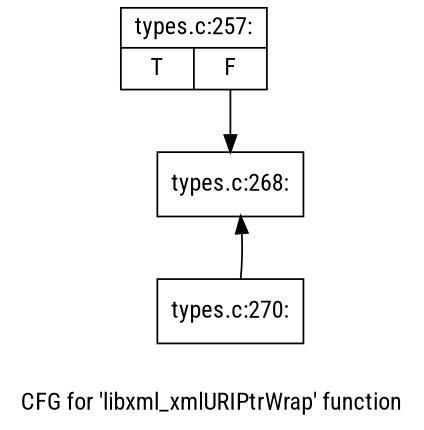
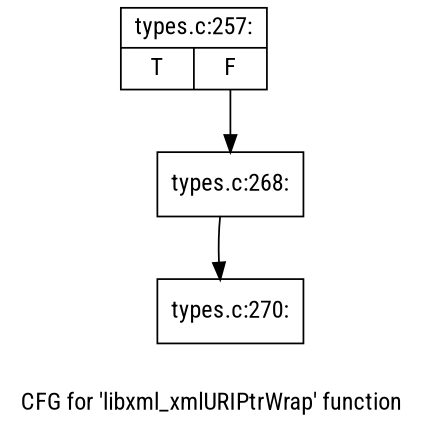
(242, 257) -> (219, 239)
